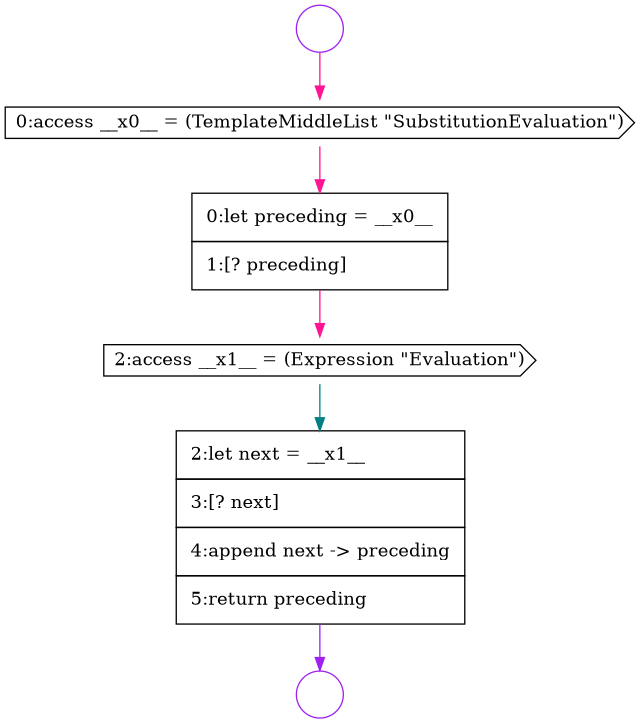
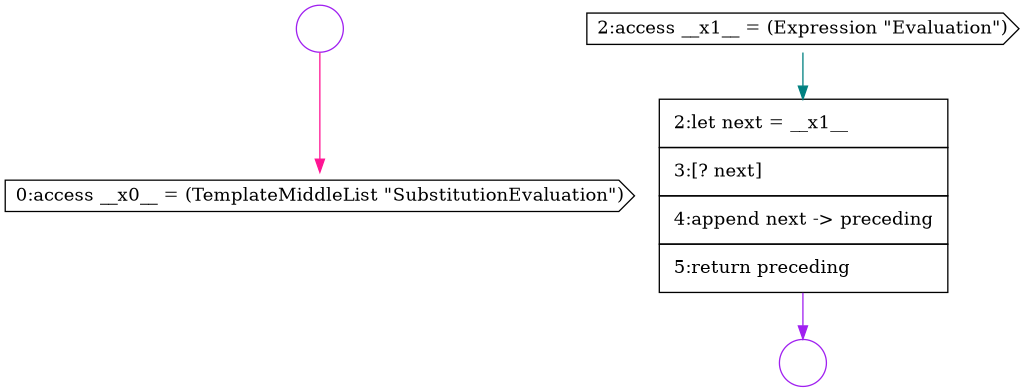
(320, 242) -> none
